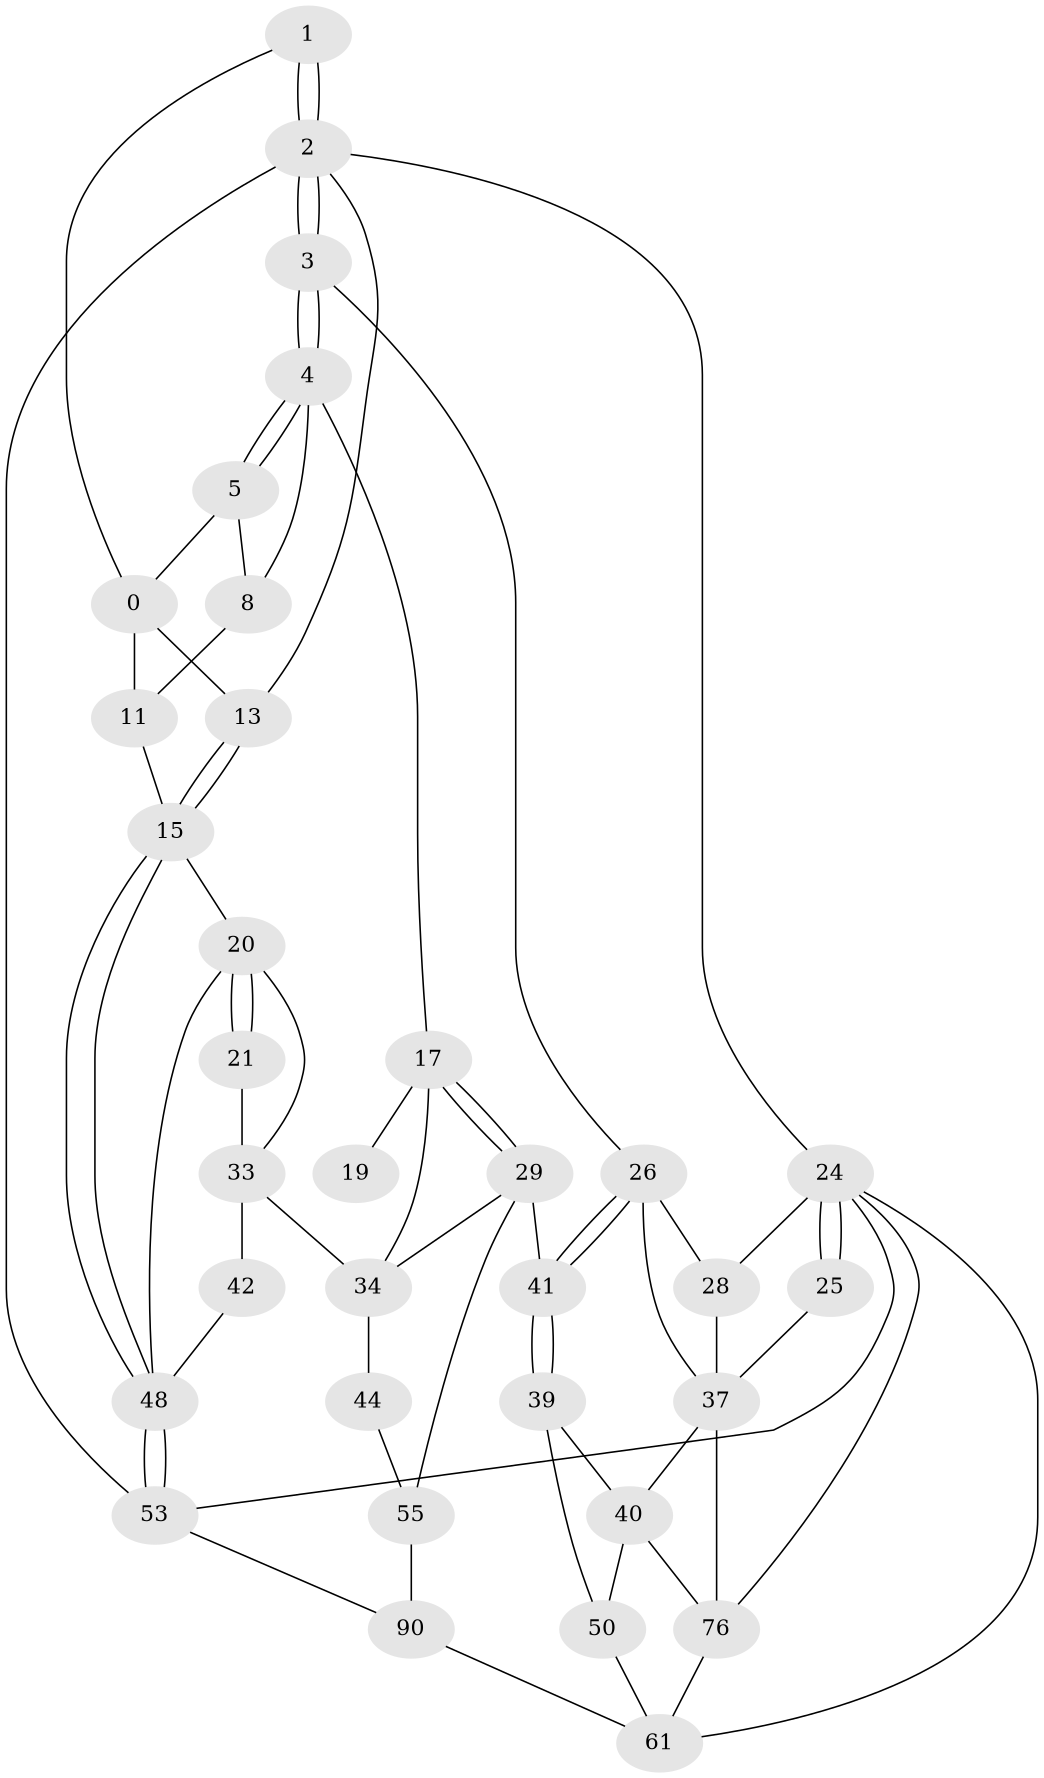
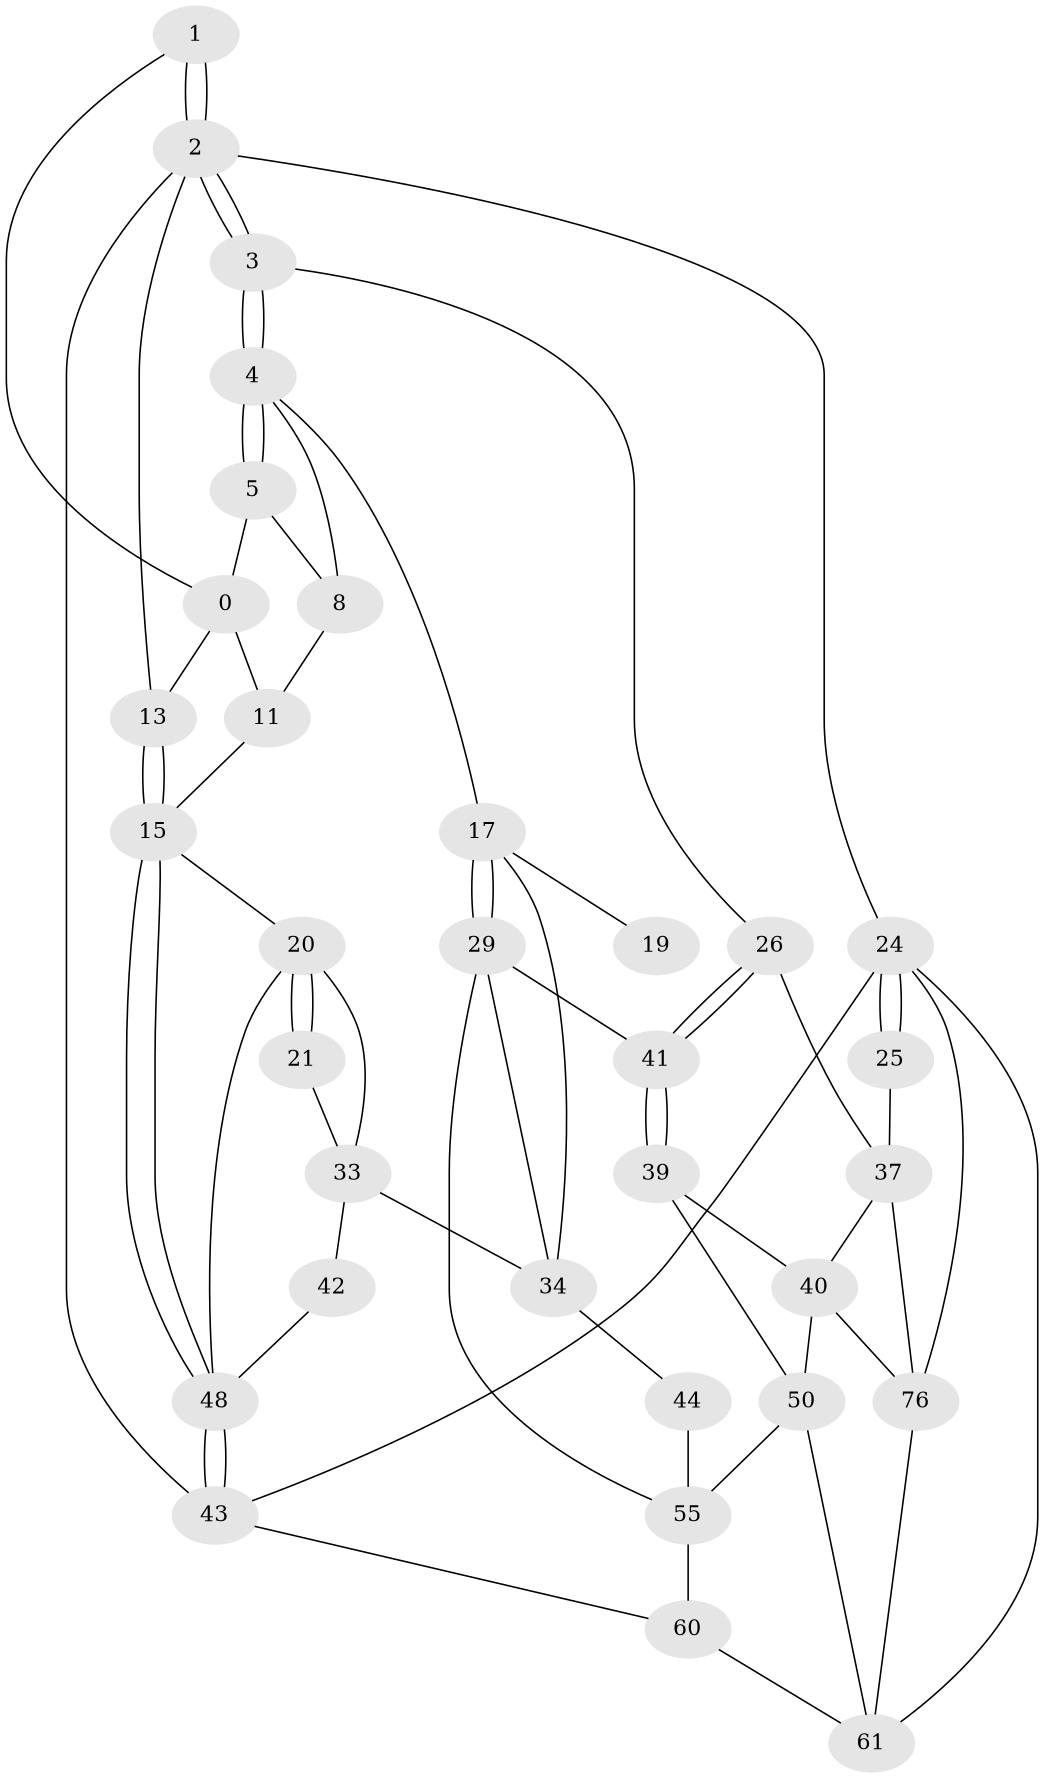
(717, 1288) -> none
none -> (745, 1458)
(155, 1516) -> (215, 1516)
(411, 1629) -> (688, 1629)
